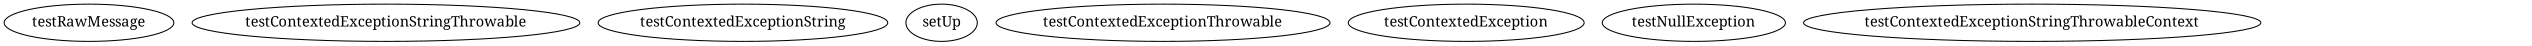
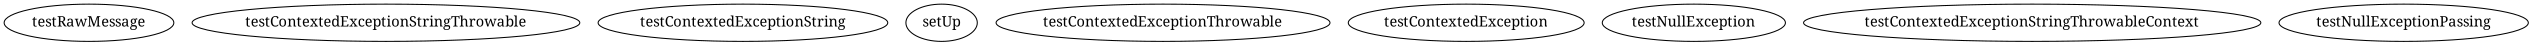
none -> (2404, 23)
